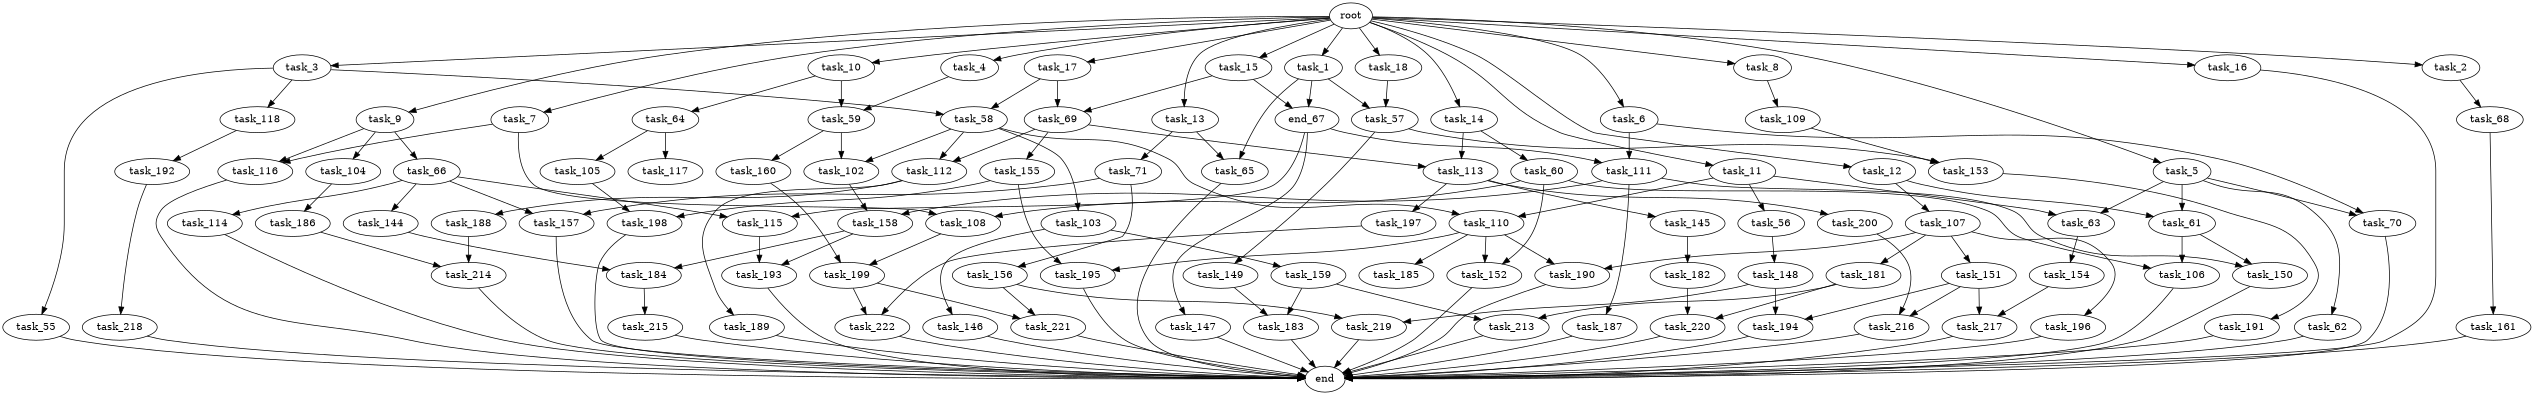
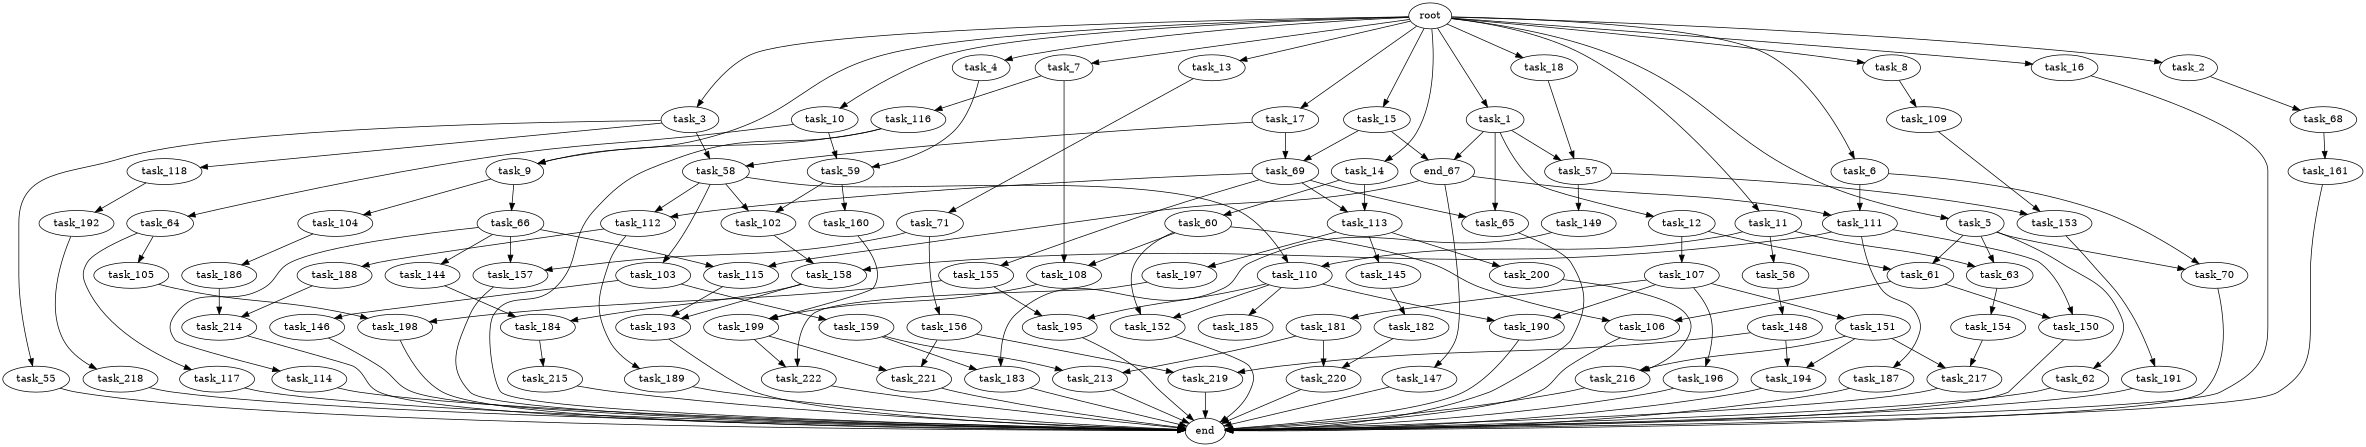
(1594, 133) -> (1560, 193)
(325, 144) -> (696, 146)
(1210, 145) -> (1384, 199)
none -> (711, 419)
